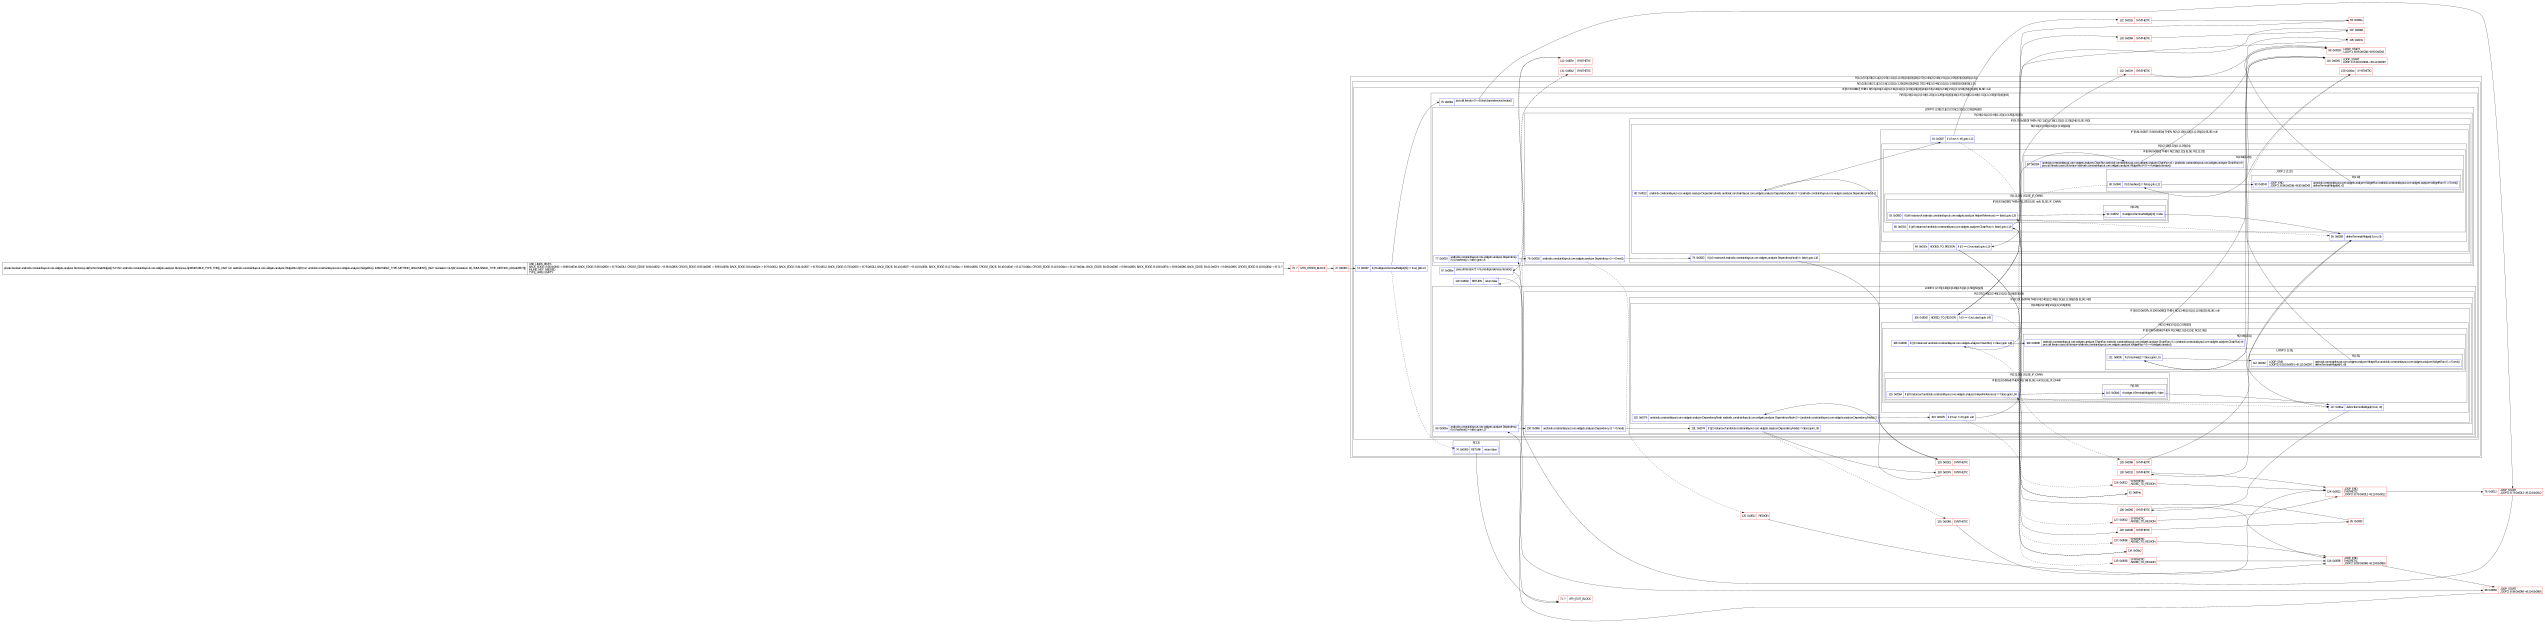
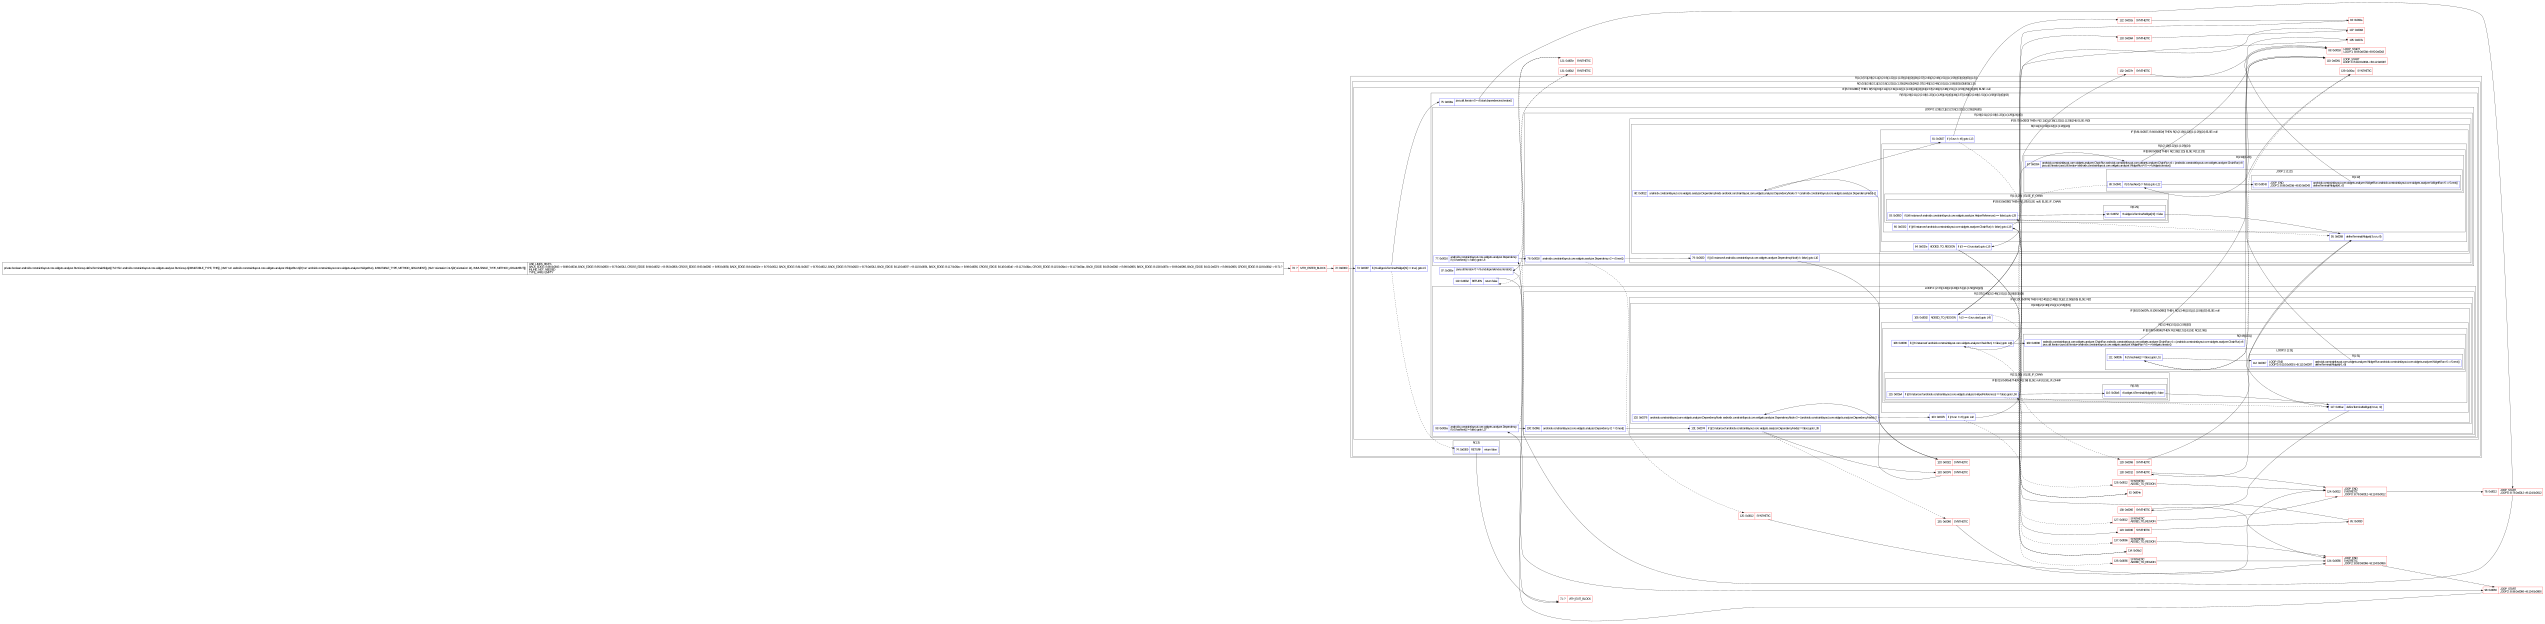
(1763, 516) -> (1763, 516)
